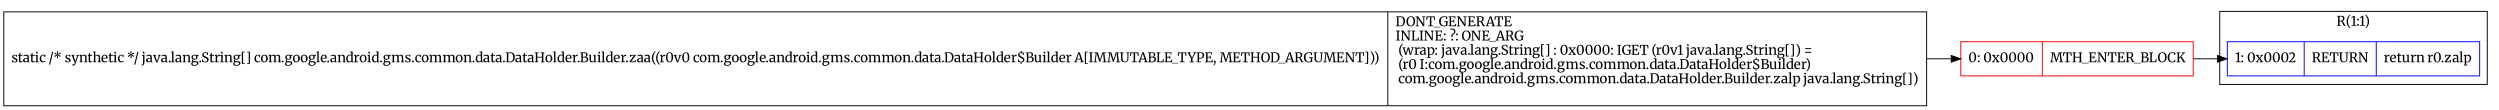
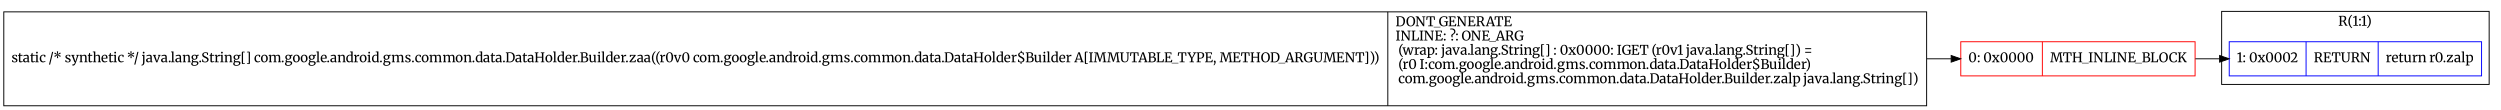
(2118, 58) -> (2119, 58)
